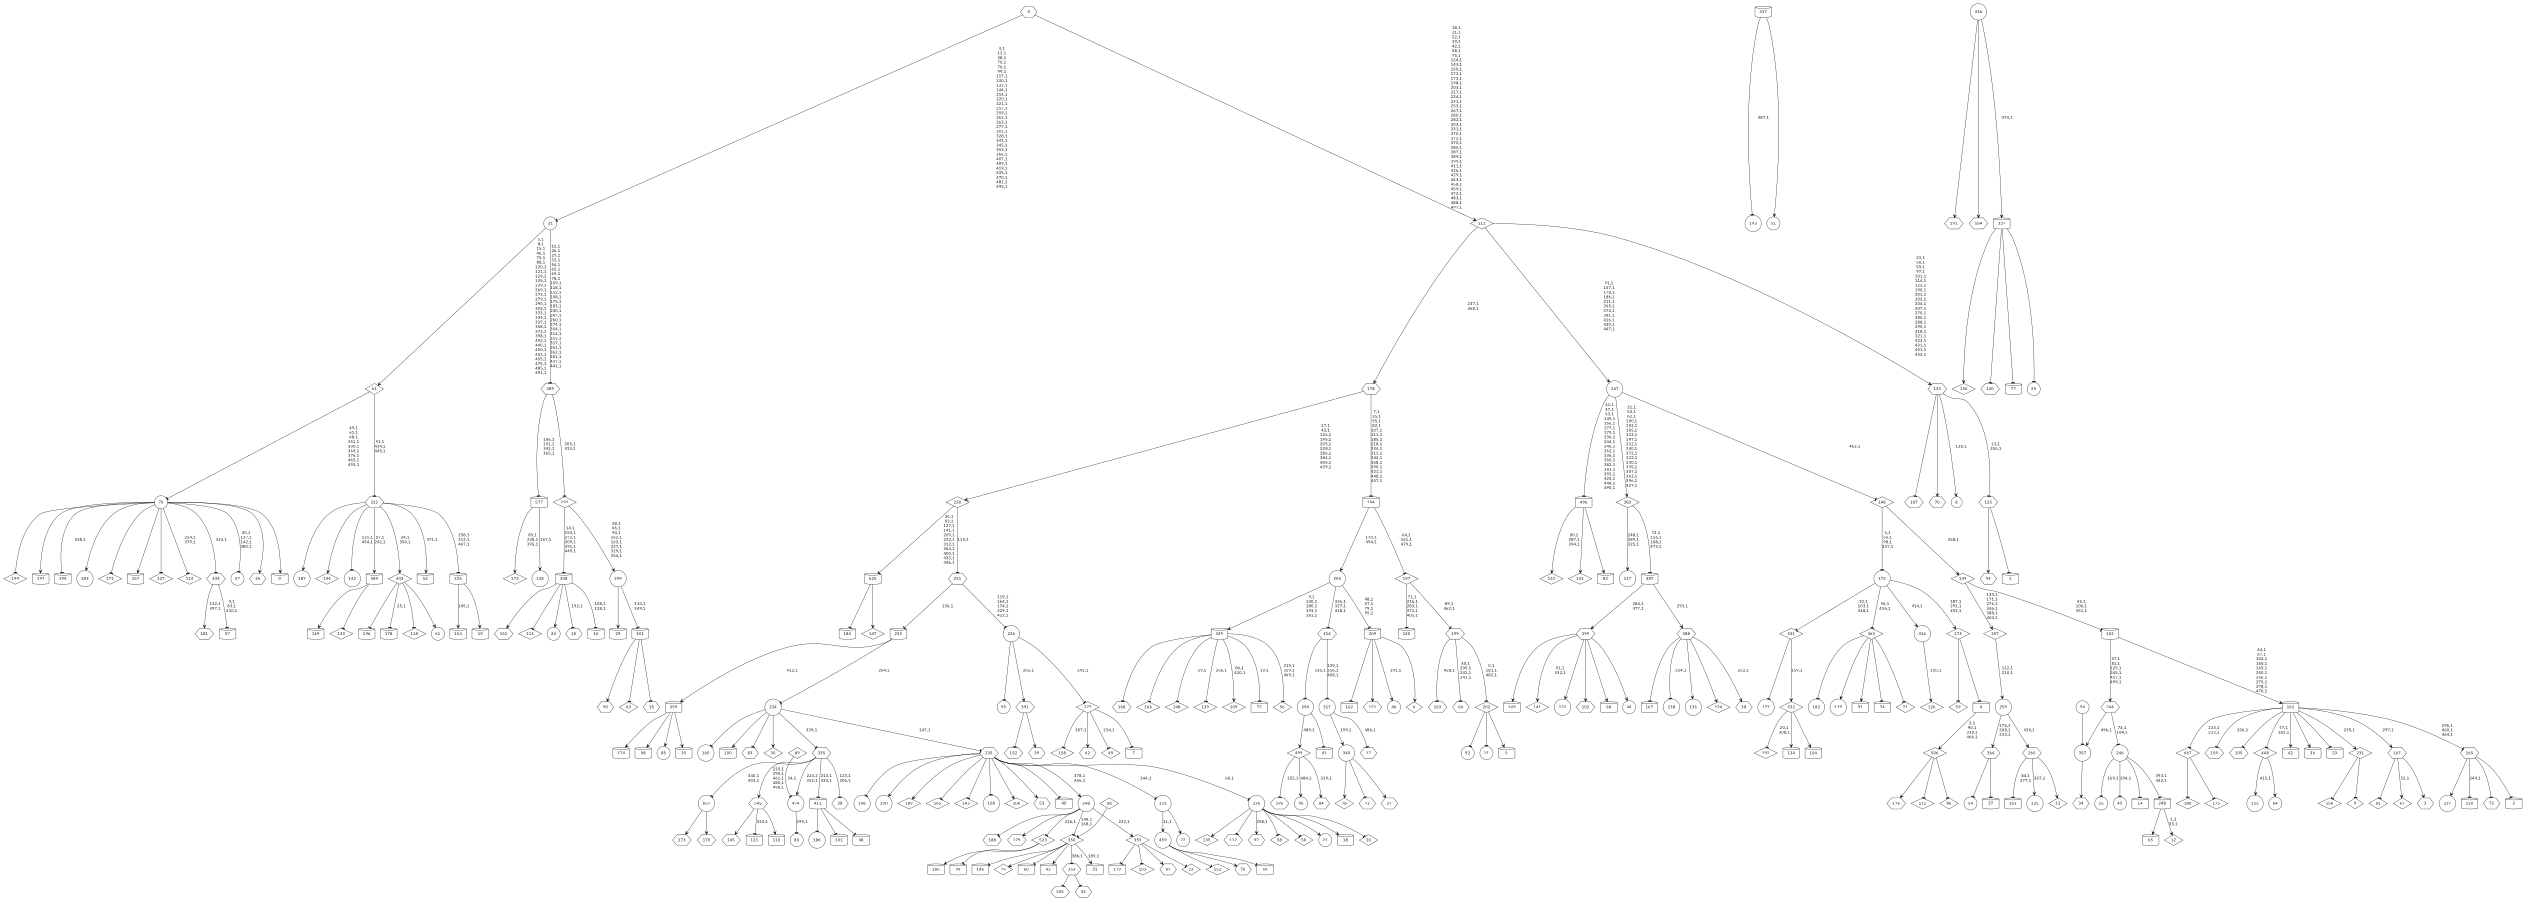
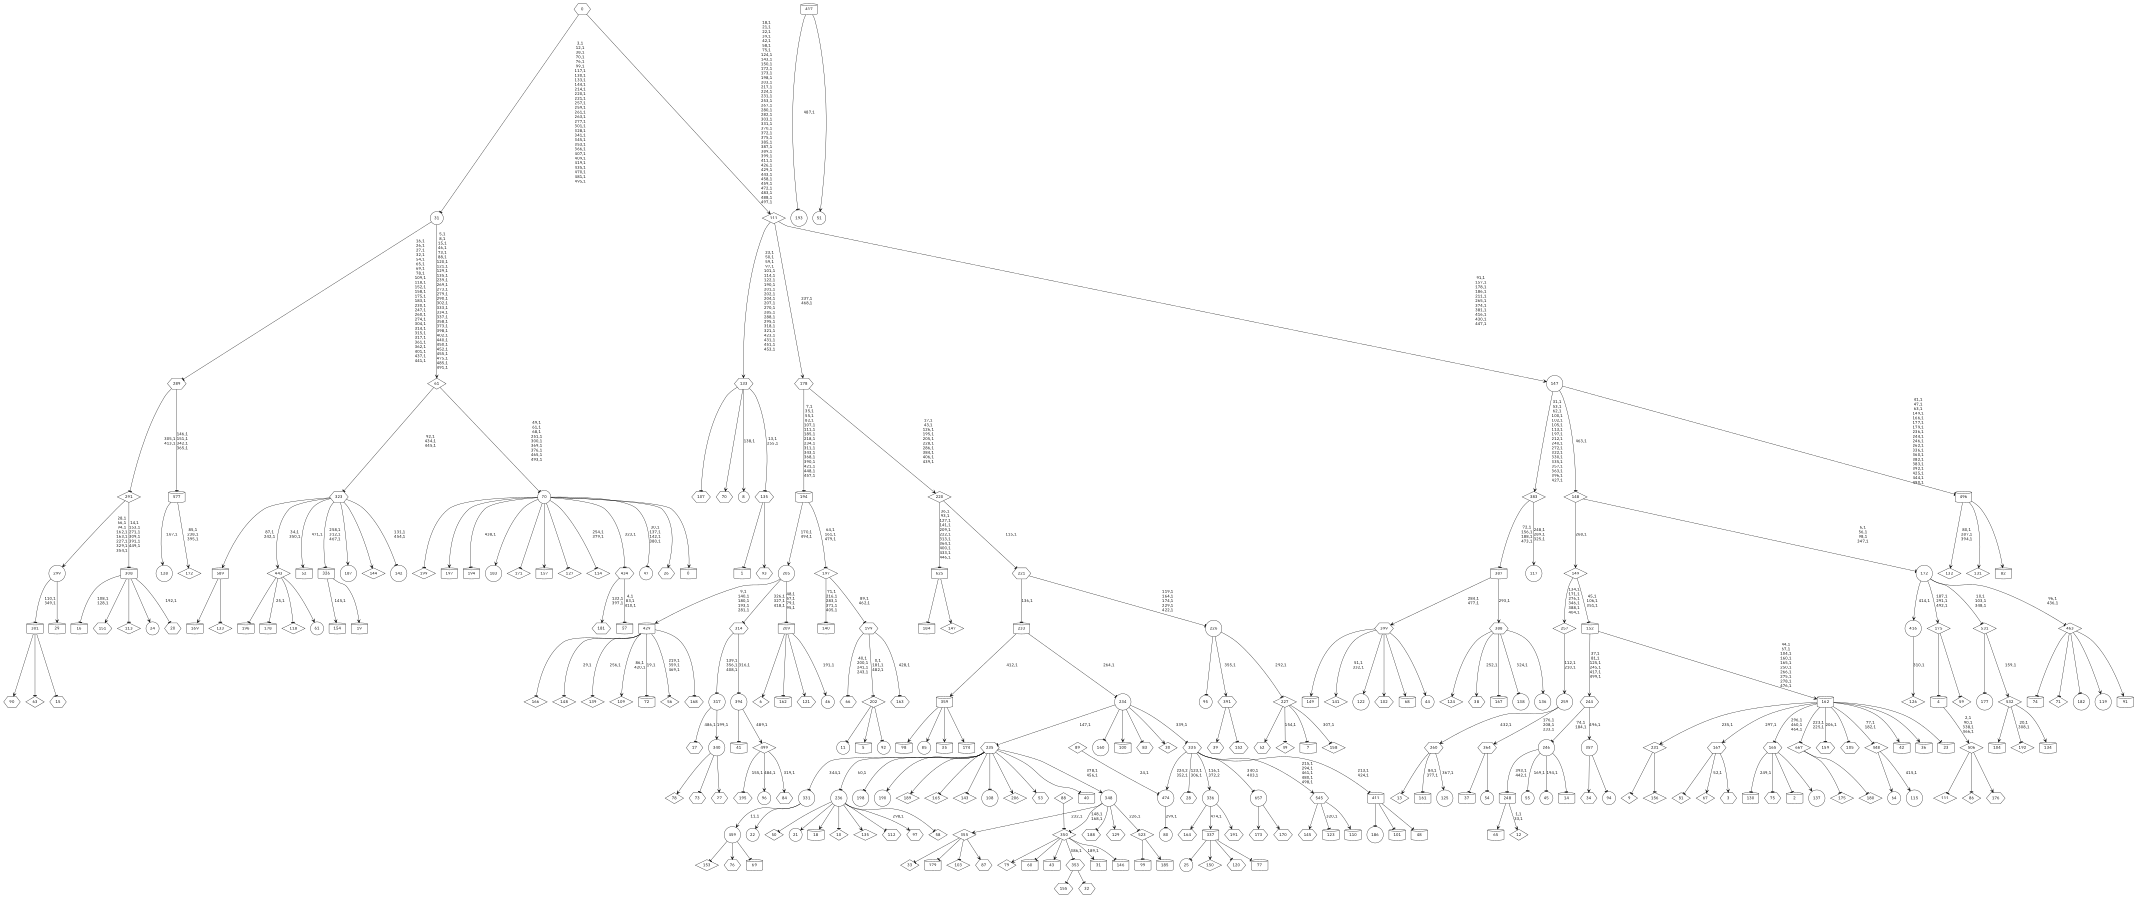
(2083, 729) -> (1599, 773)
(2029, 730) -> (1506, 725)
none -> (1205, 769)
